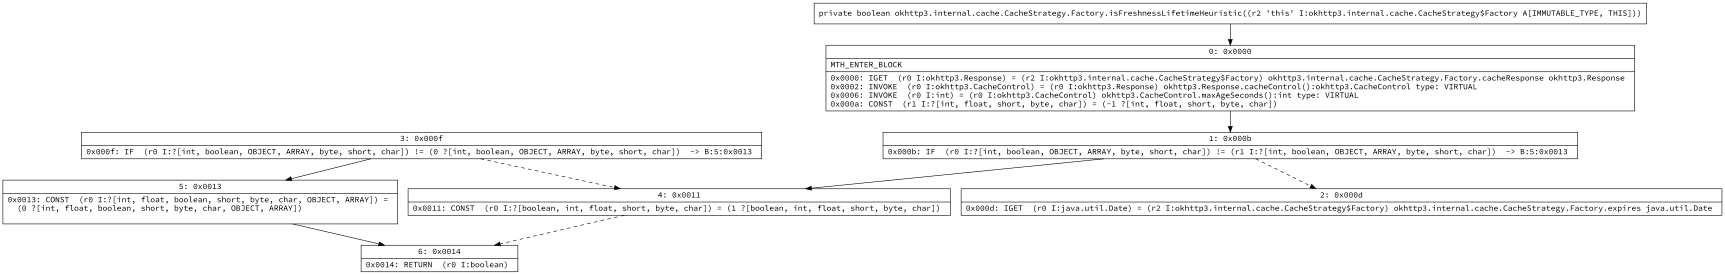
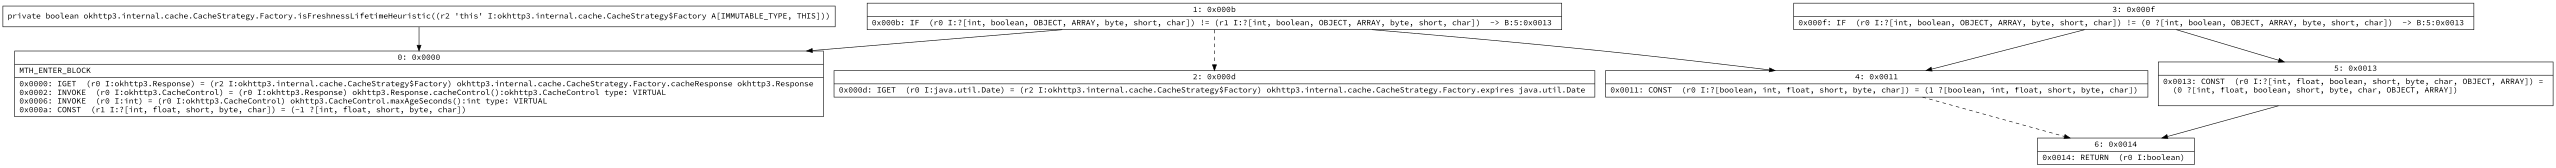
(1230, 119) -> (937, 40)
(548, 173) -> (2008, 49)
